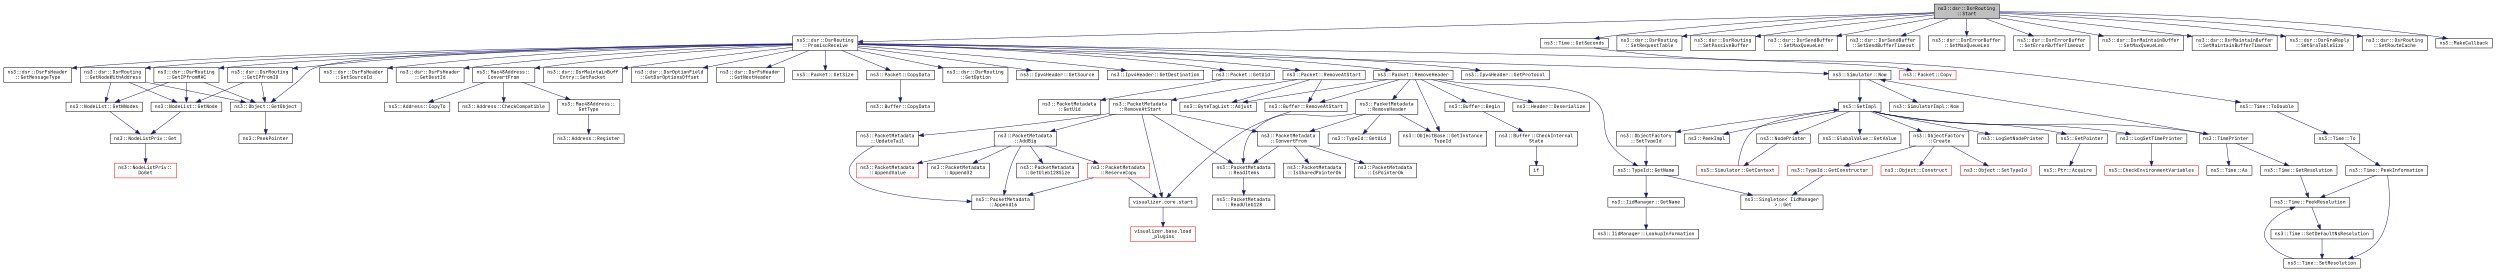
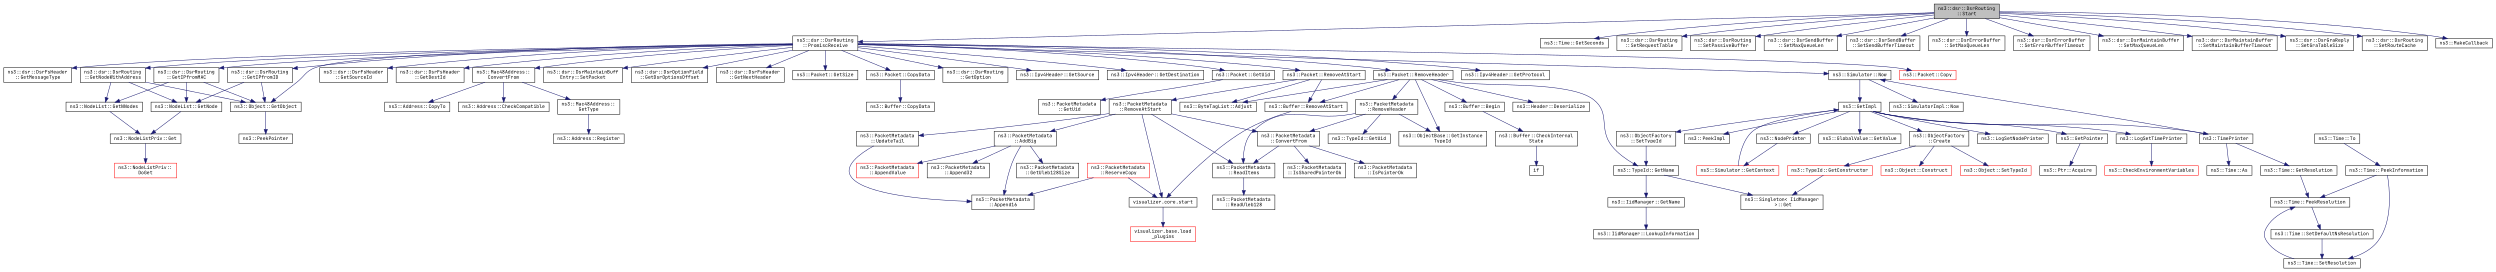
(2267, 107) -> none
(1070, 154) -> none
